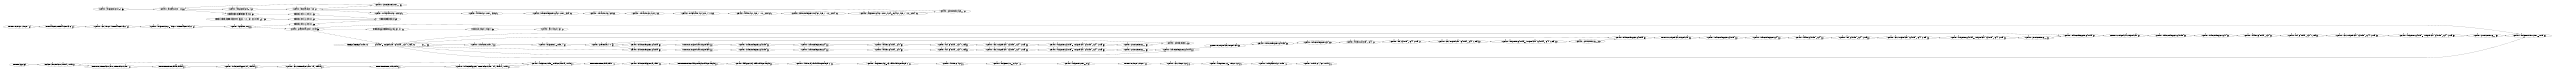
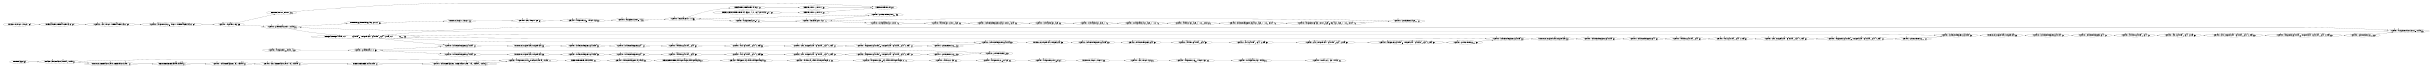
none -> (583, 21)
(483, 45) -> none
